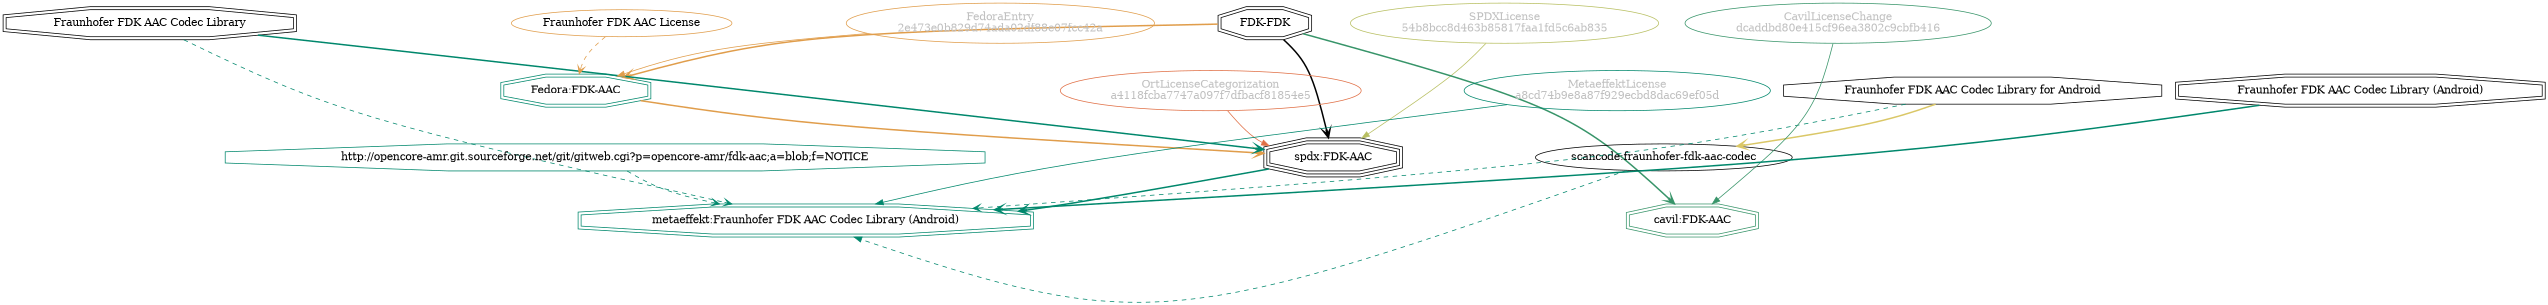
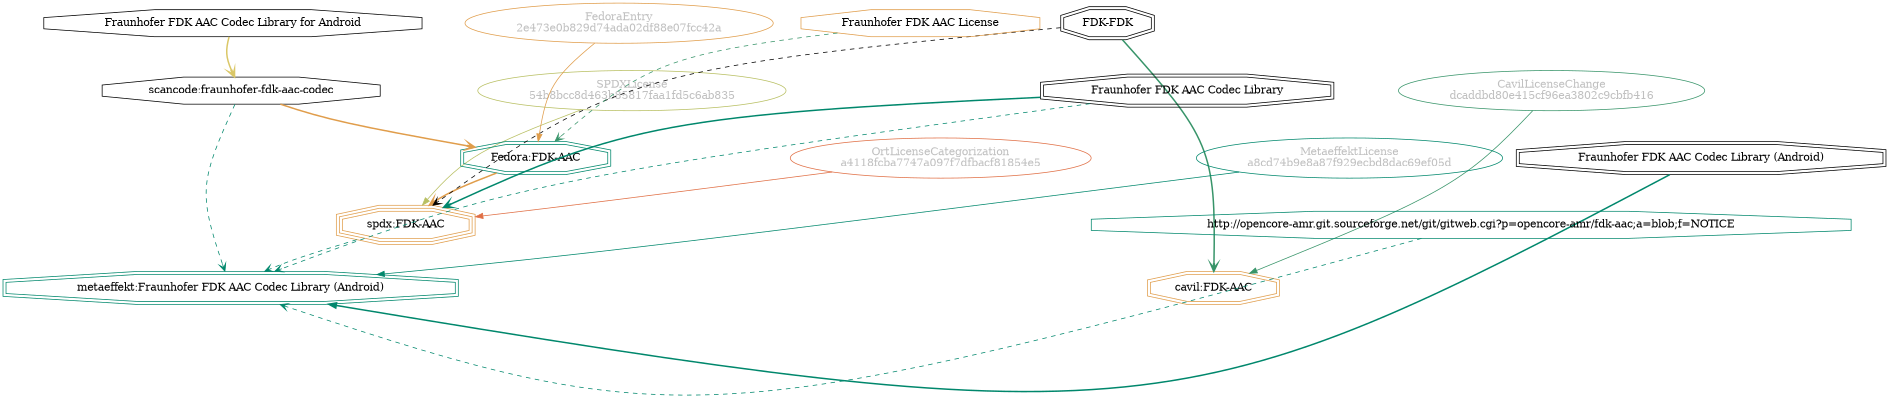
(622, 23) -> (920, 23)
(922, 32) -> (373, 128)
(591, 50) -> (689, 59)
(1313, 81) -> (735, 66)
(1333, 157) -> (406, 225)
(1664, 157) -> (241, 91)
(1664, 169) -> (1022, 390)
(1445, 172) -> none
(1148, 190) -> (314, 253)
(1692, 221) -> (1213, 288)
(1249, 289) -> (207, 183)
